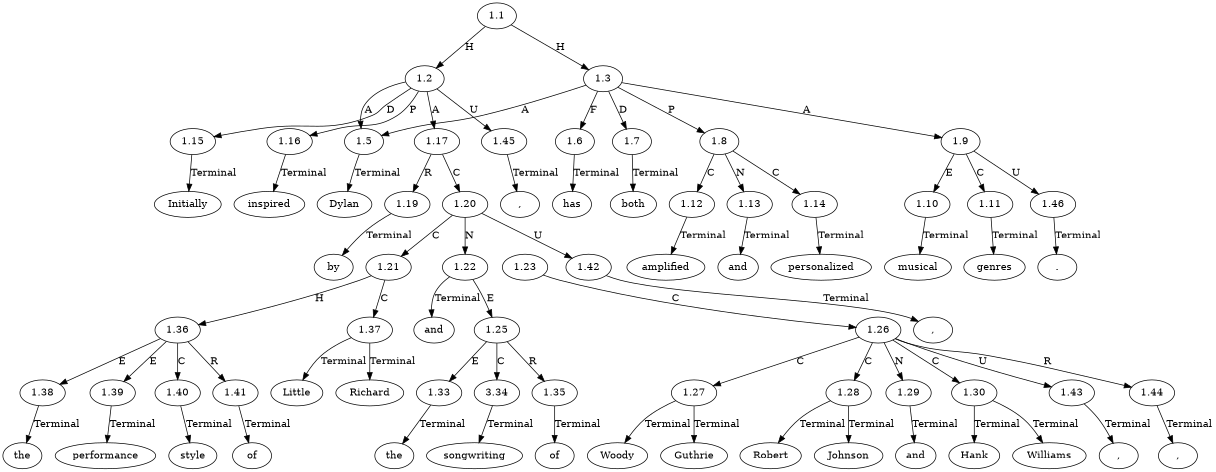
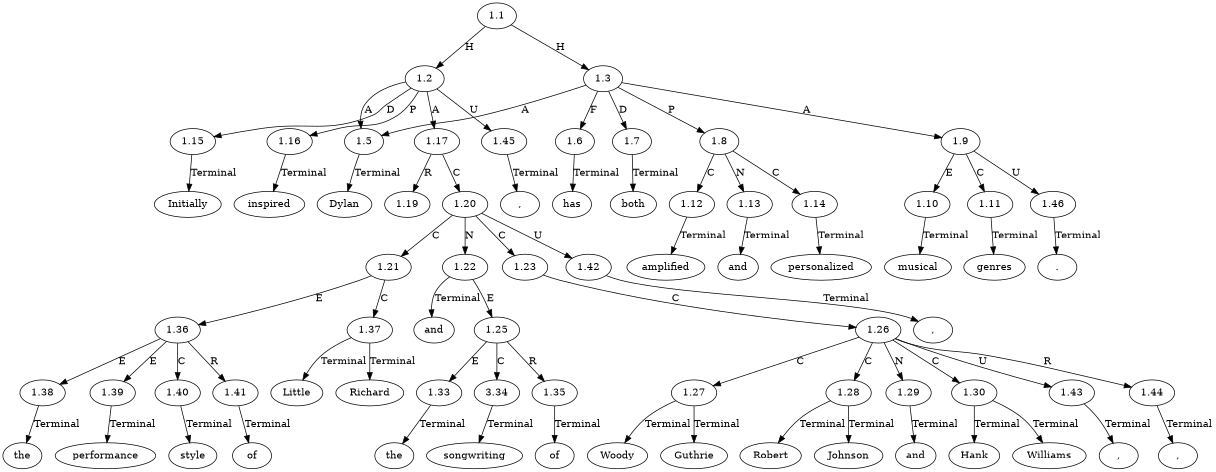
none -> (493, 233)
(334, 267) -> none
(320, 299) -> (320, 299)
